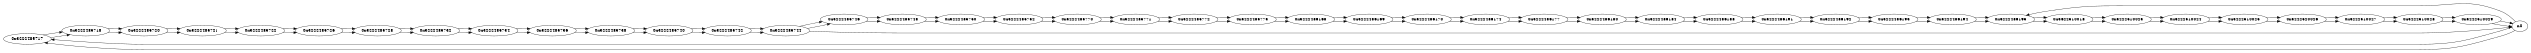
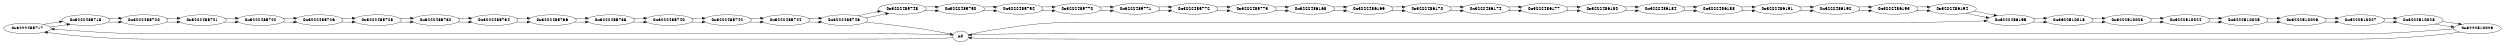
(2302, 19) -> (2302, 20)
(1659, 33) -> (908, 27)
